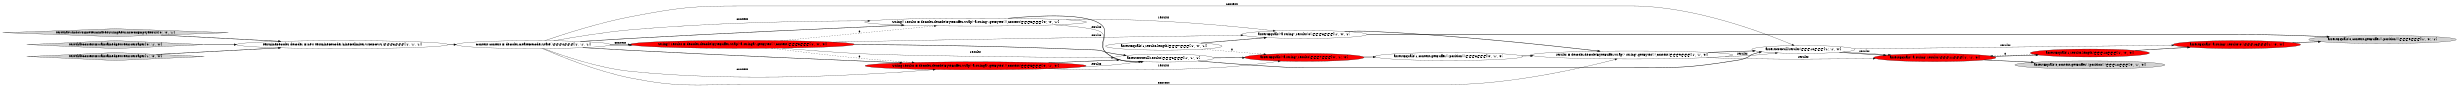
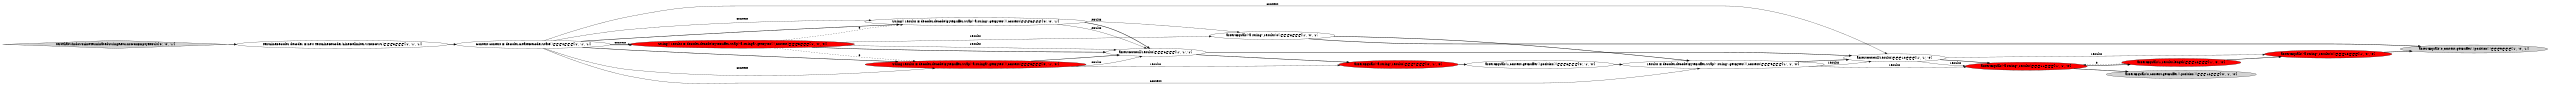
(116, 45) -> none
(1164, 46) -> none
(116, 57) -> none
